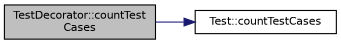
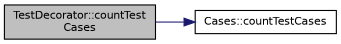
(266, 22) -> (266, 22)
